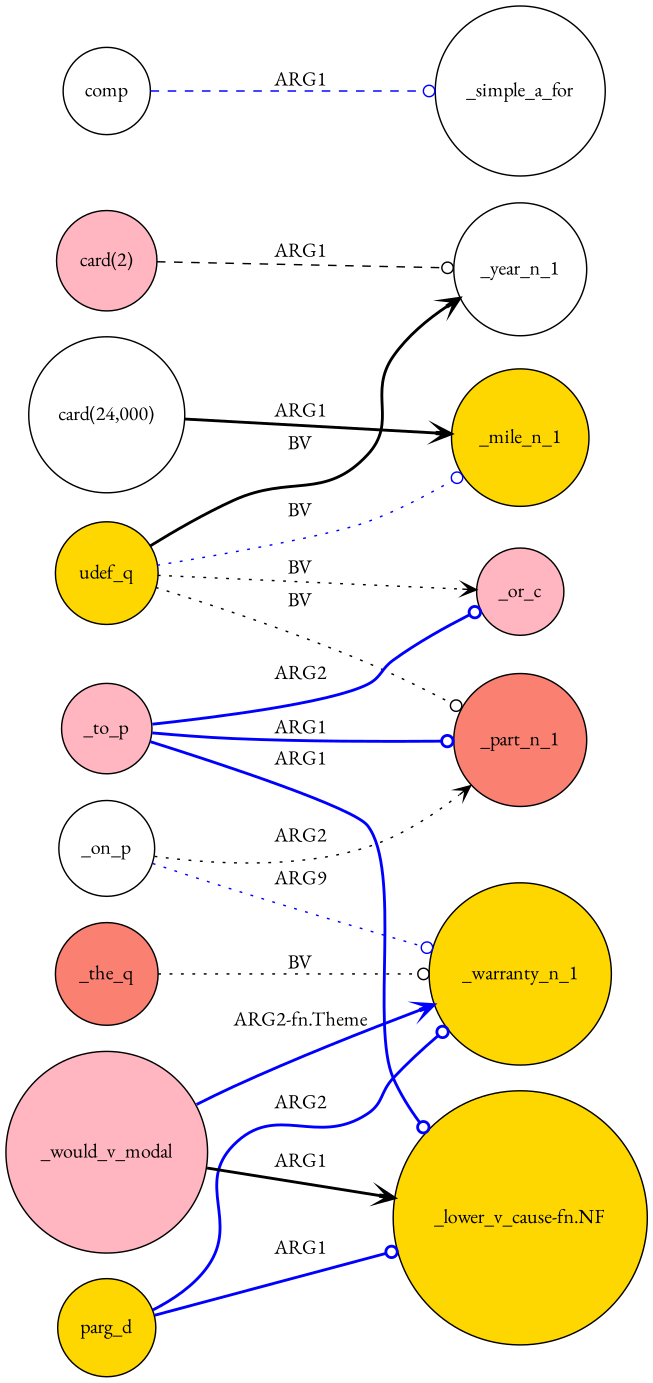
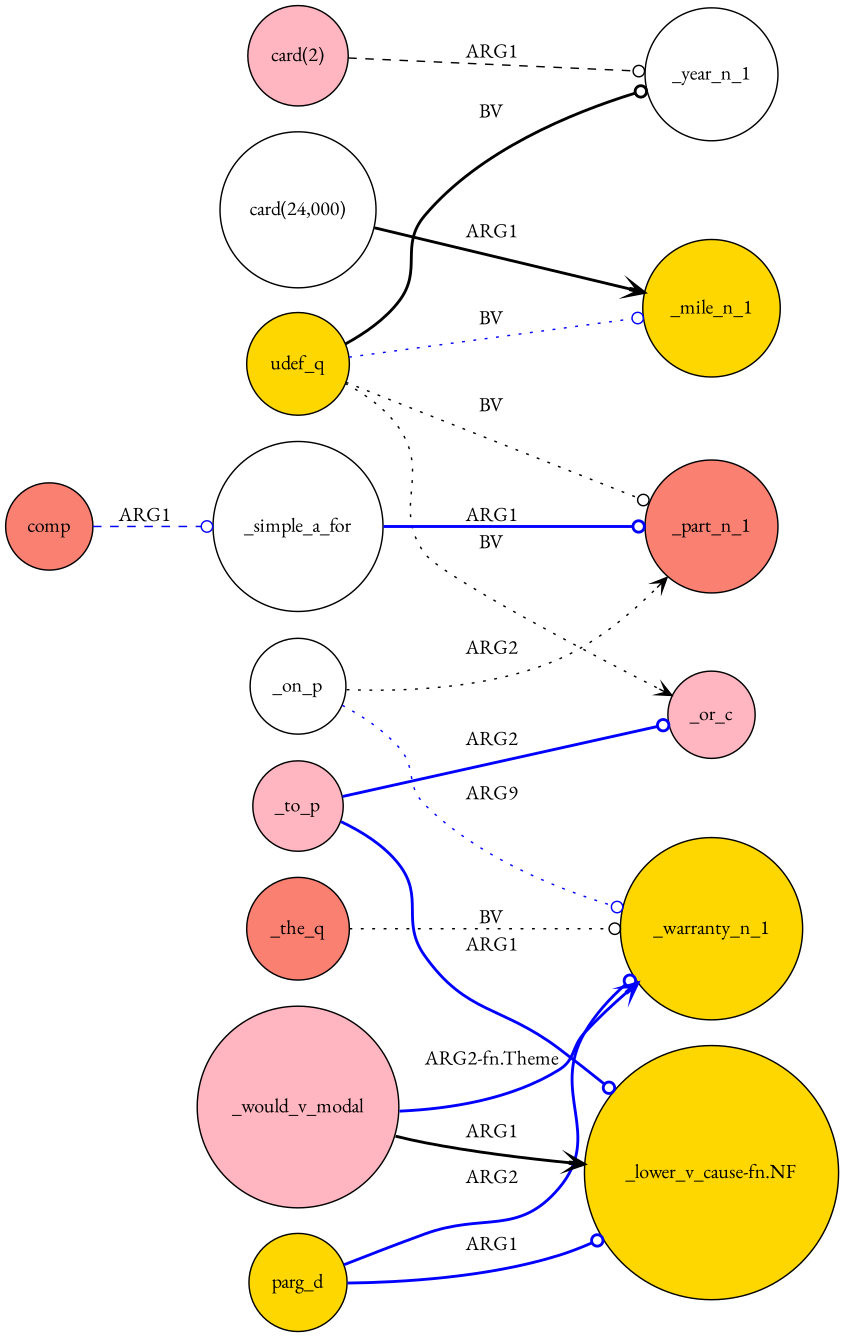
(107, 91) -> (49, 526)
(344, 474) -> (455, 185)
(297, 740) -> (508, 526)
